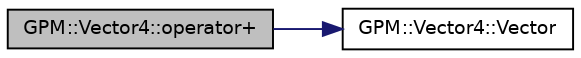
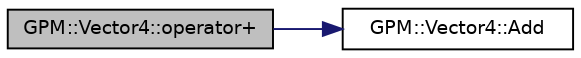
(458, 29) -> (458, 29)
